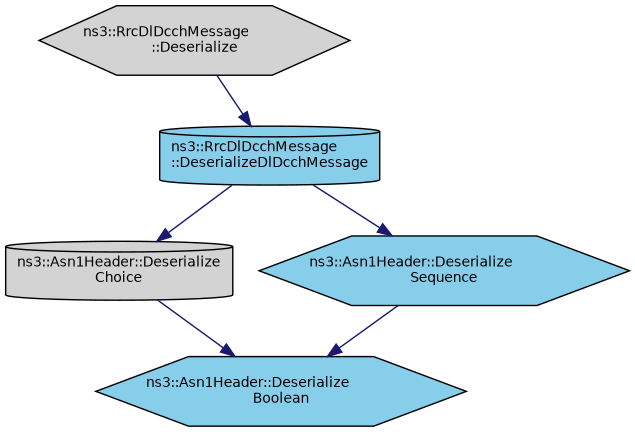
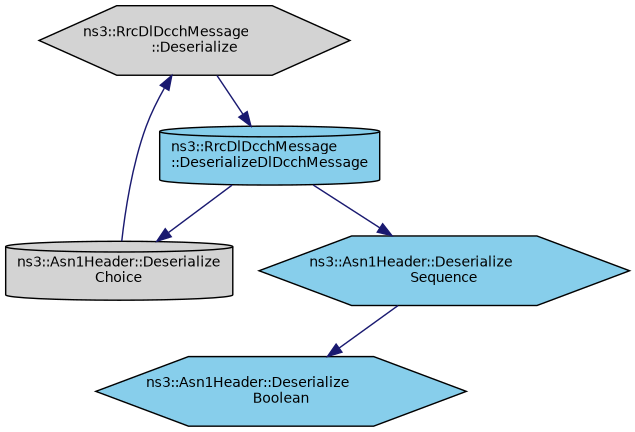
(190, 324) -> (135, 162)
